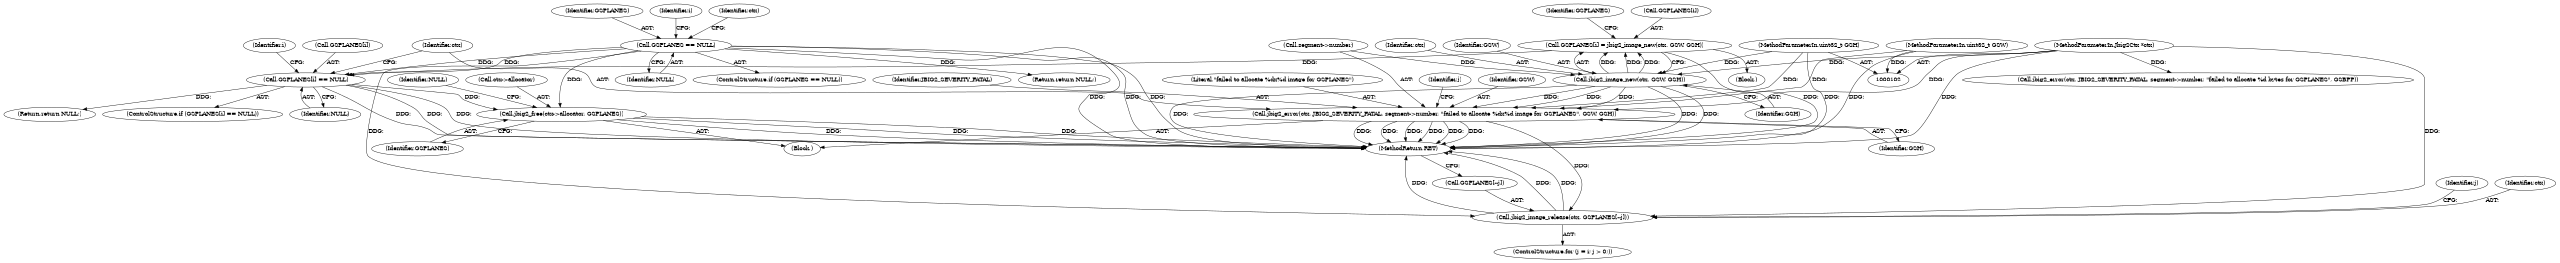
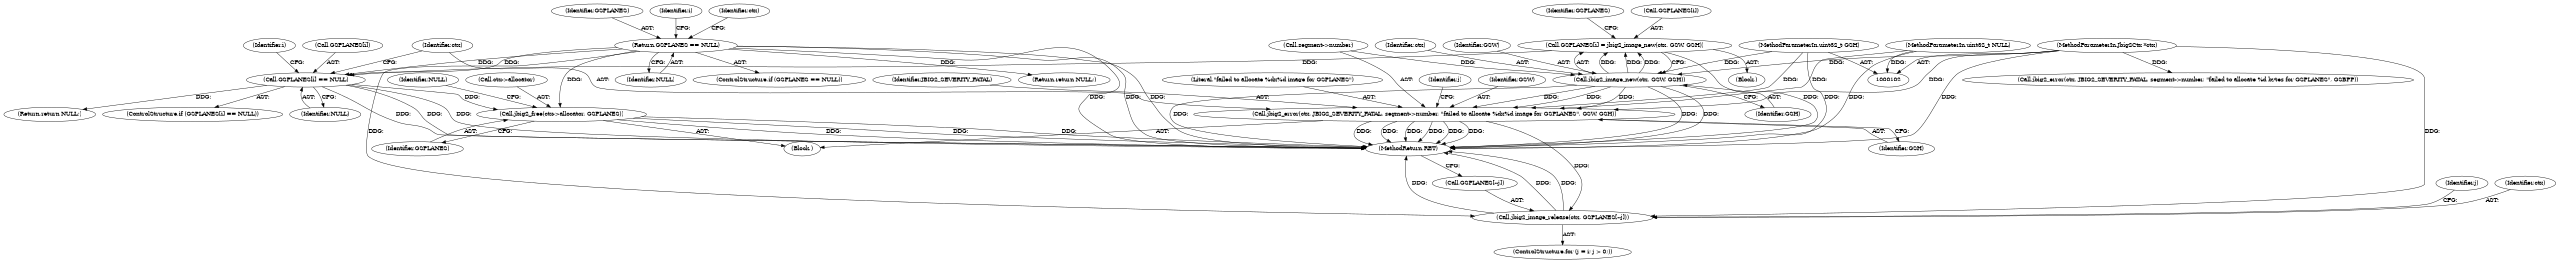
(676, 46) -> (676, 46)
(1957, 46) -> (1958, 46)
